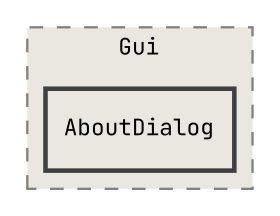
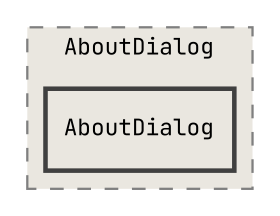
(140, 49) -> (140, 49)
